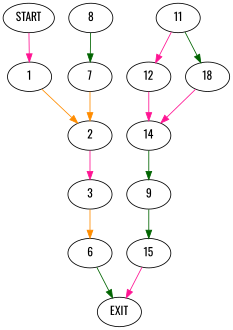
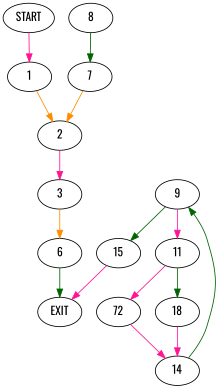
(149, 77) -> (119, 312)
none -> (177, 220)
